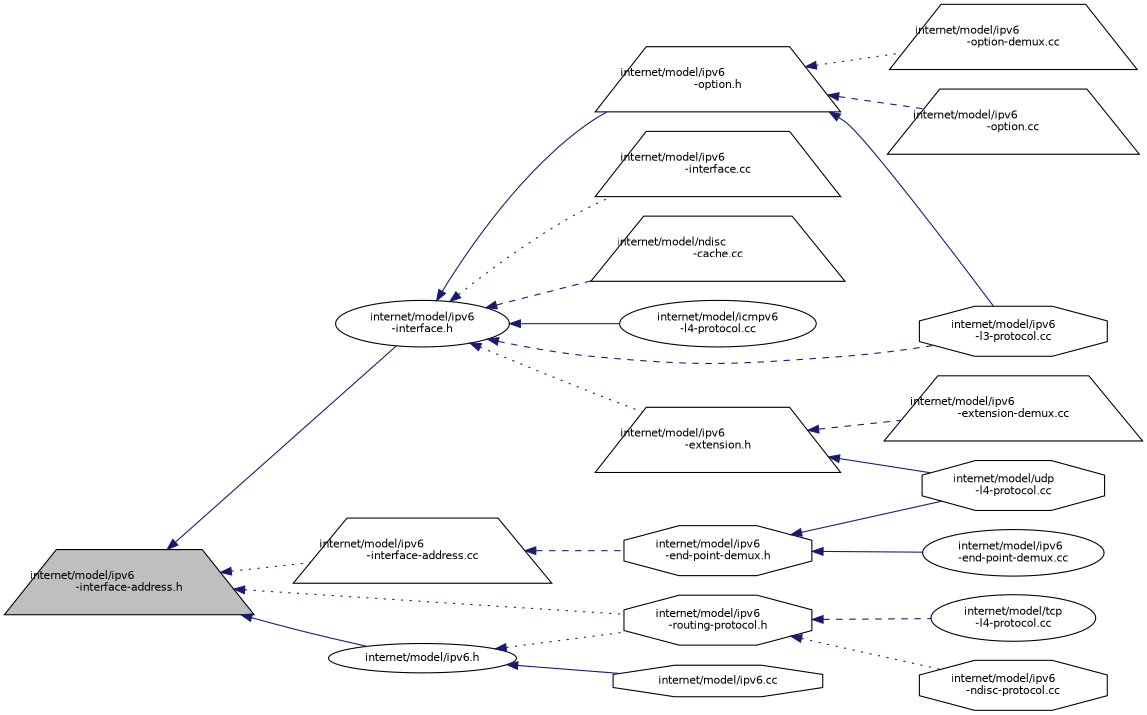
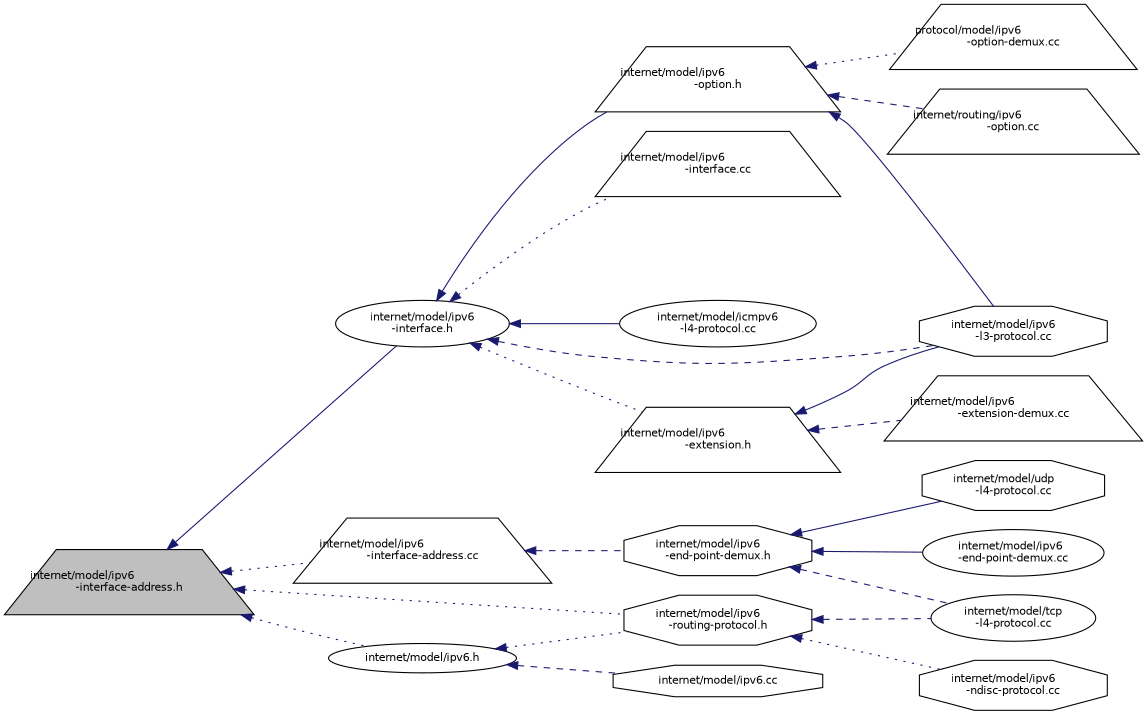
(1013, 37) -> (1013, 37)
(1013, 122) -> (1013, 122)
(718, 249) -> none
(885, 466) -> (870, 374)
none -> (875, 586)
(309, 633) -> (309, 633)
(569, 669) -> (569, 669)
